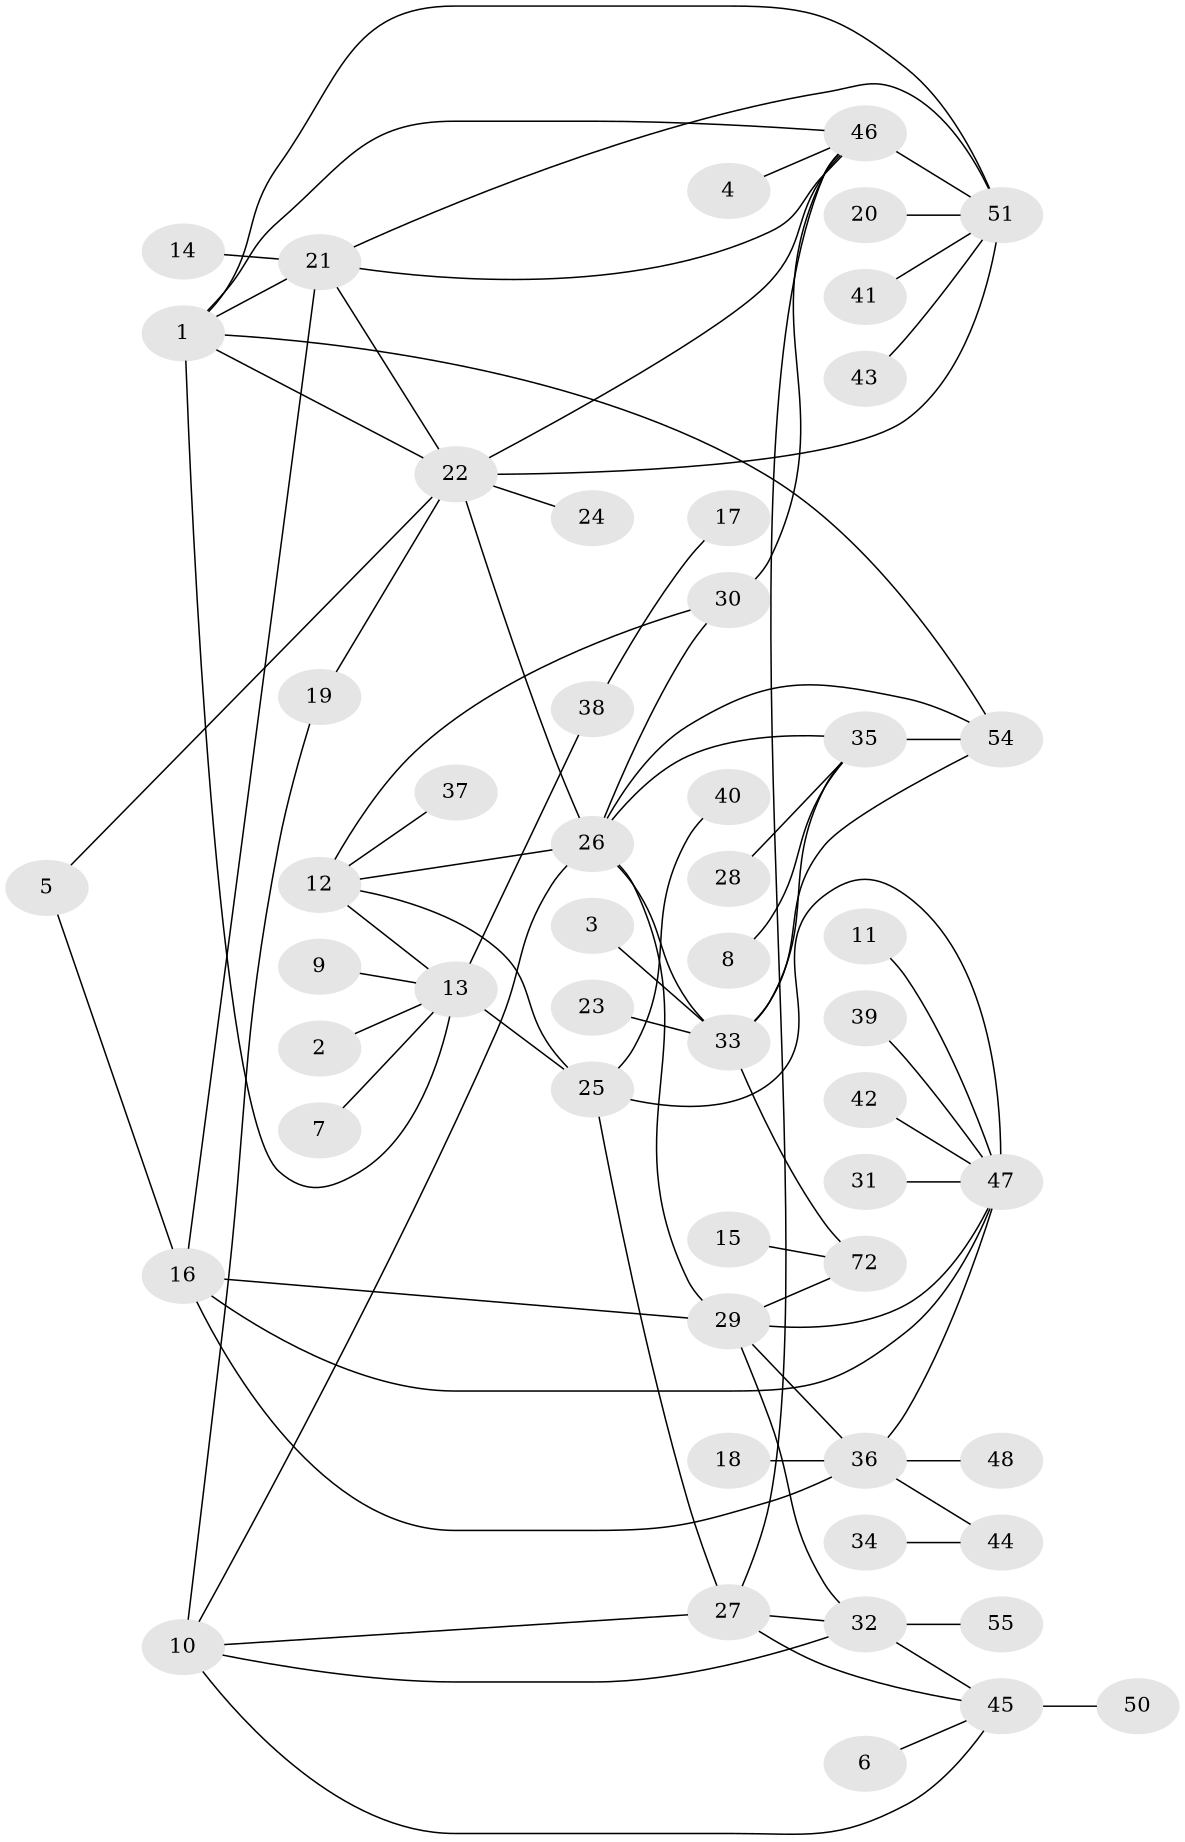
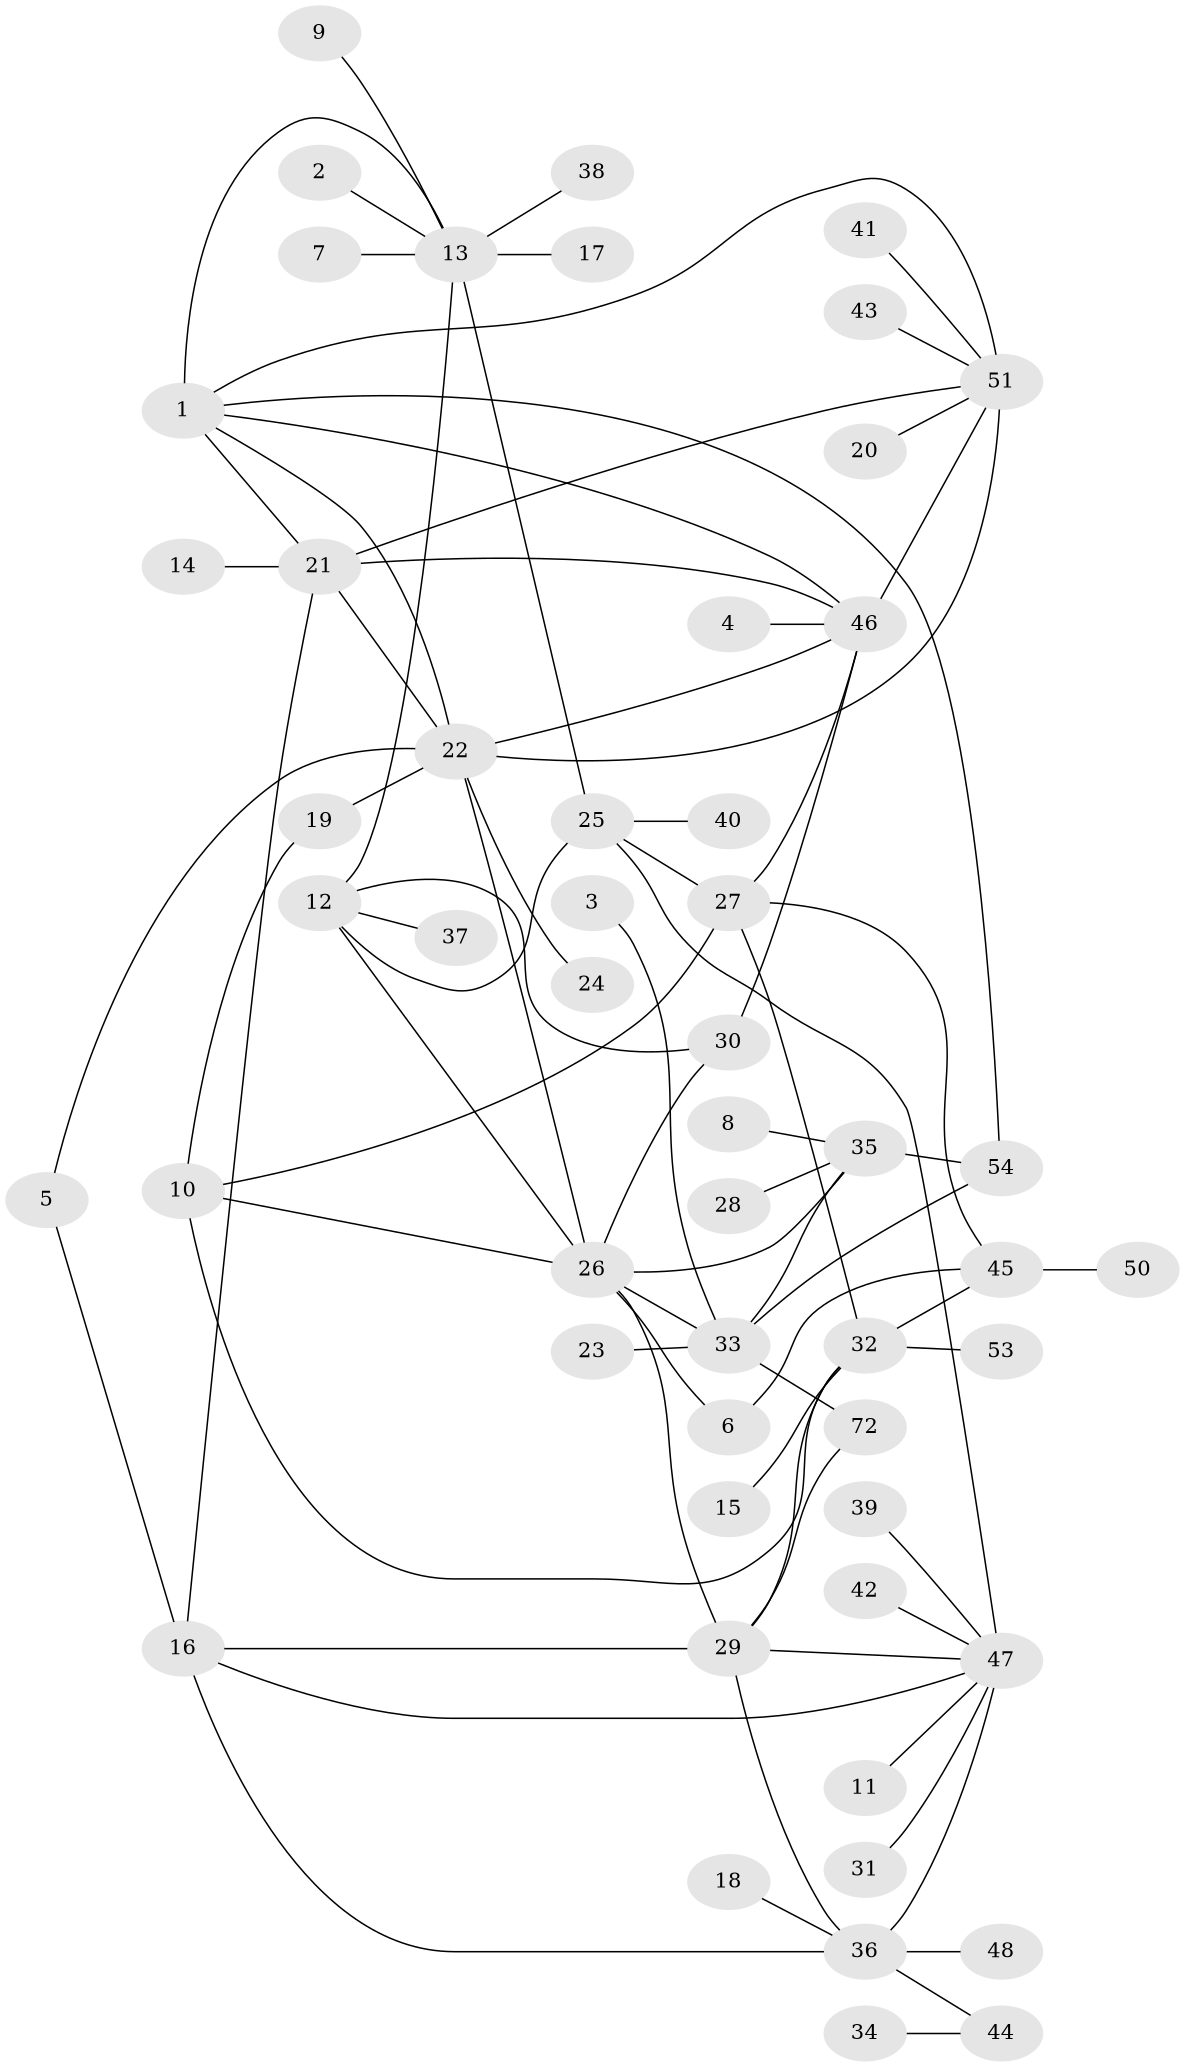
(652, 609) -> (525, 255)
(756, 693) -> (666, 1358)
(797, 1252) -> (797, 1427)
(1002, 1624) -> (1002, 1352)
(583, 1833) -> none
